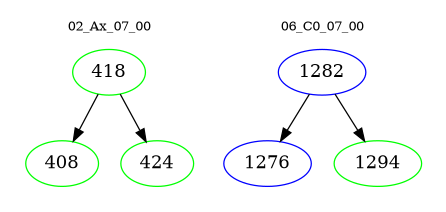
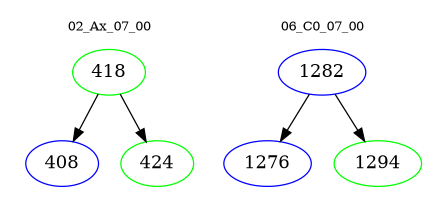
(62, 164) -> (62, 164)
